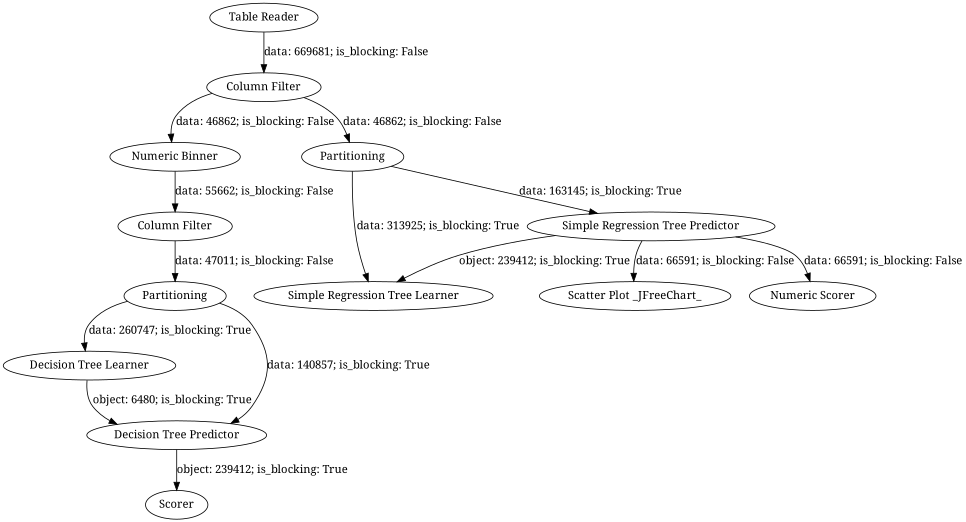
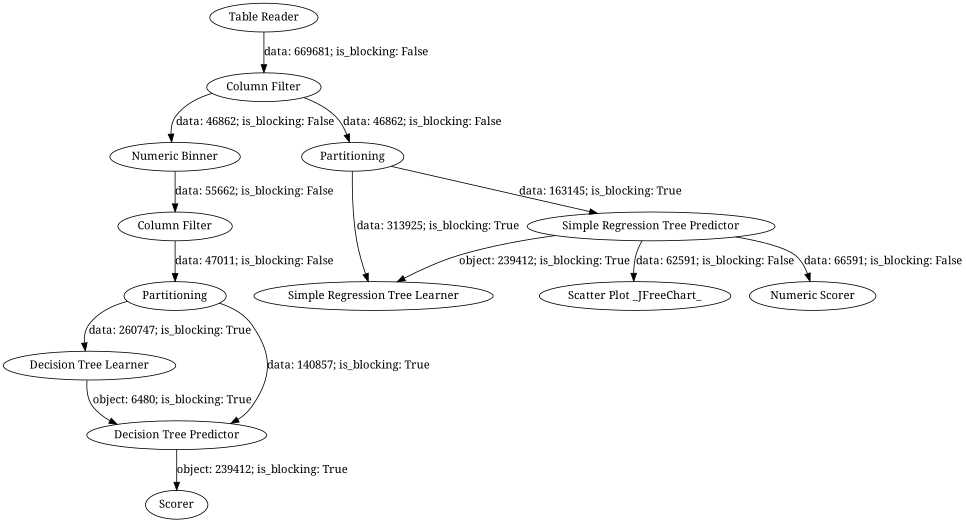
(716, 261) -> (716, 261)
